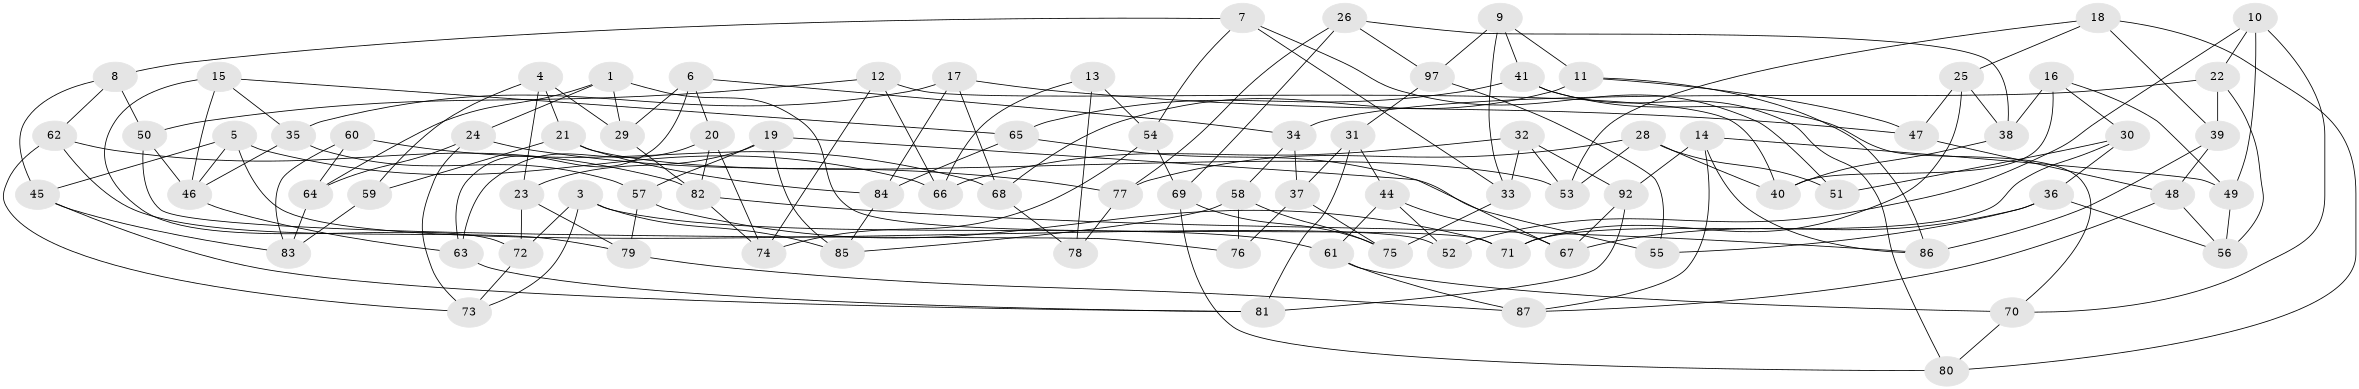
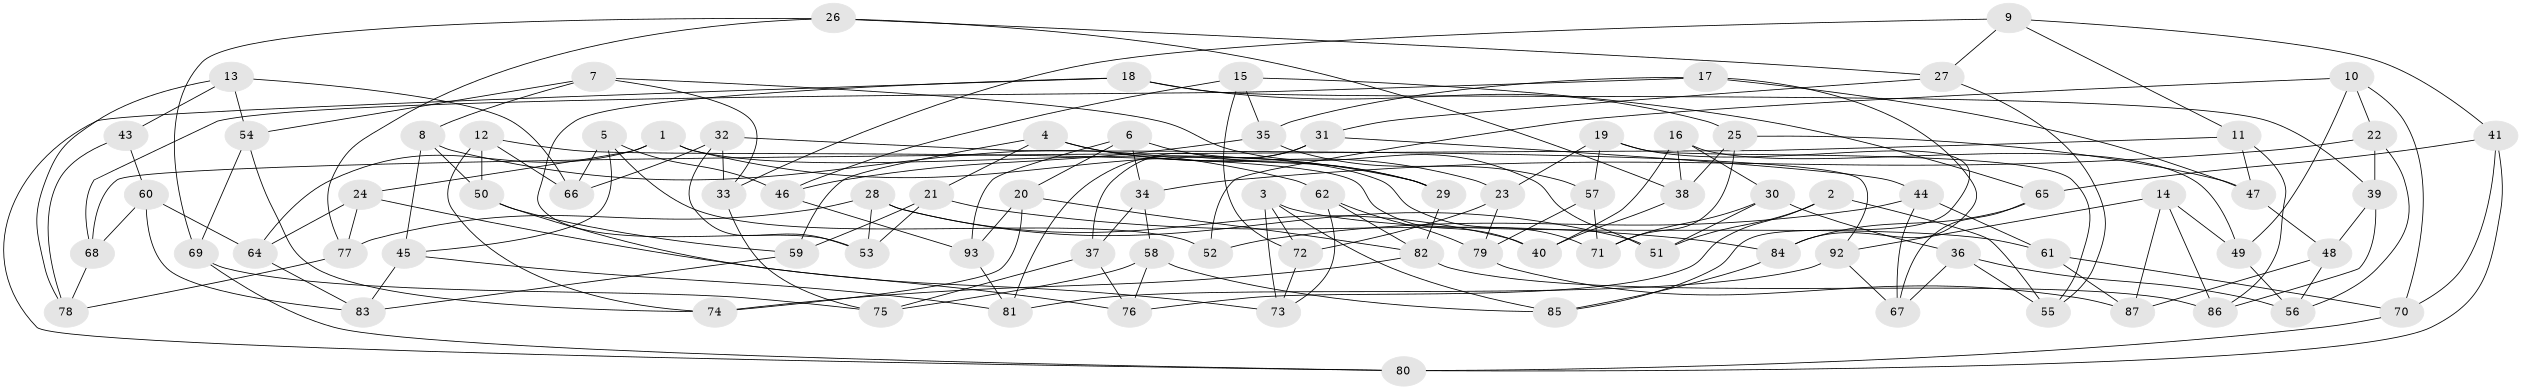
(1432, 77) -> (1942, 77)
none -> (126, 136)
(167, 165) -> (684, 242)
none -> (1832, 195)
(461, 254) -> (972, 254)
